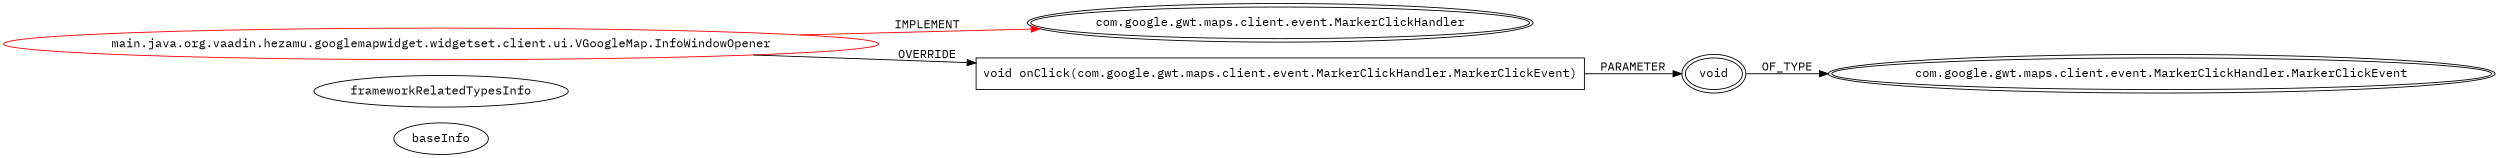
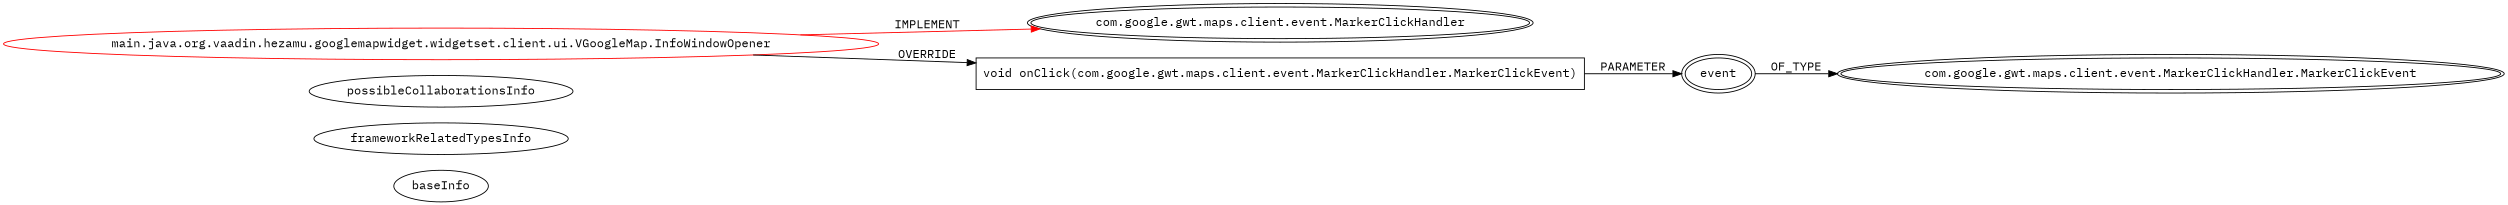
(1714, 74) -> (1718, 74)
none -> (441, 91)
